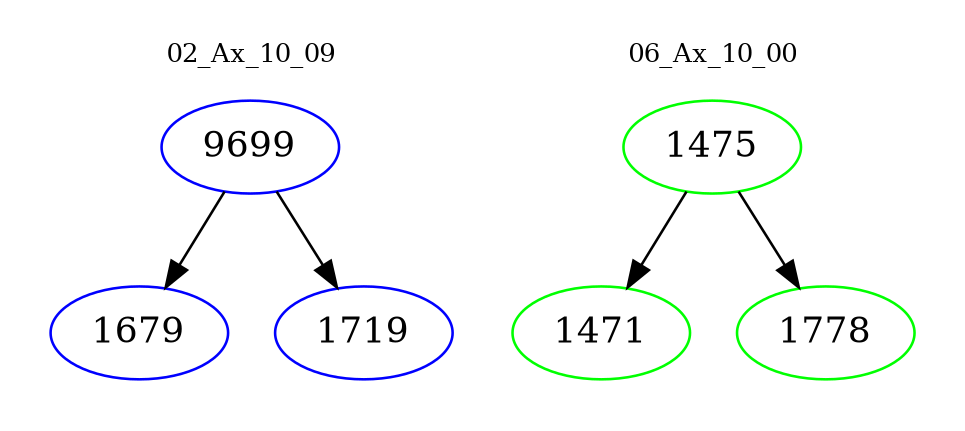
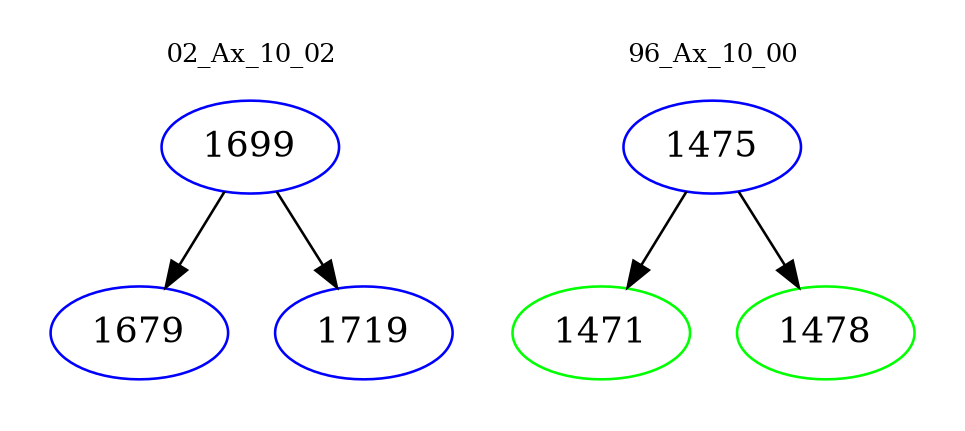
(252, 55) -> (252, 55)
(714, 55) -> (714, 55)
(250, 147) -> (250, 147)
(712, 147) -> (712, 147)
(826, 333) -> (826, 333)
